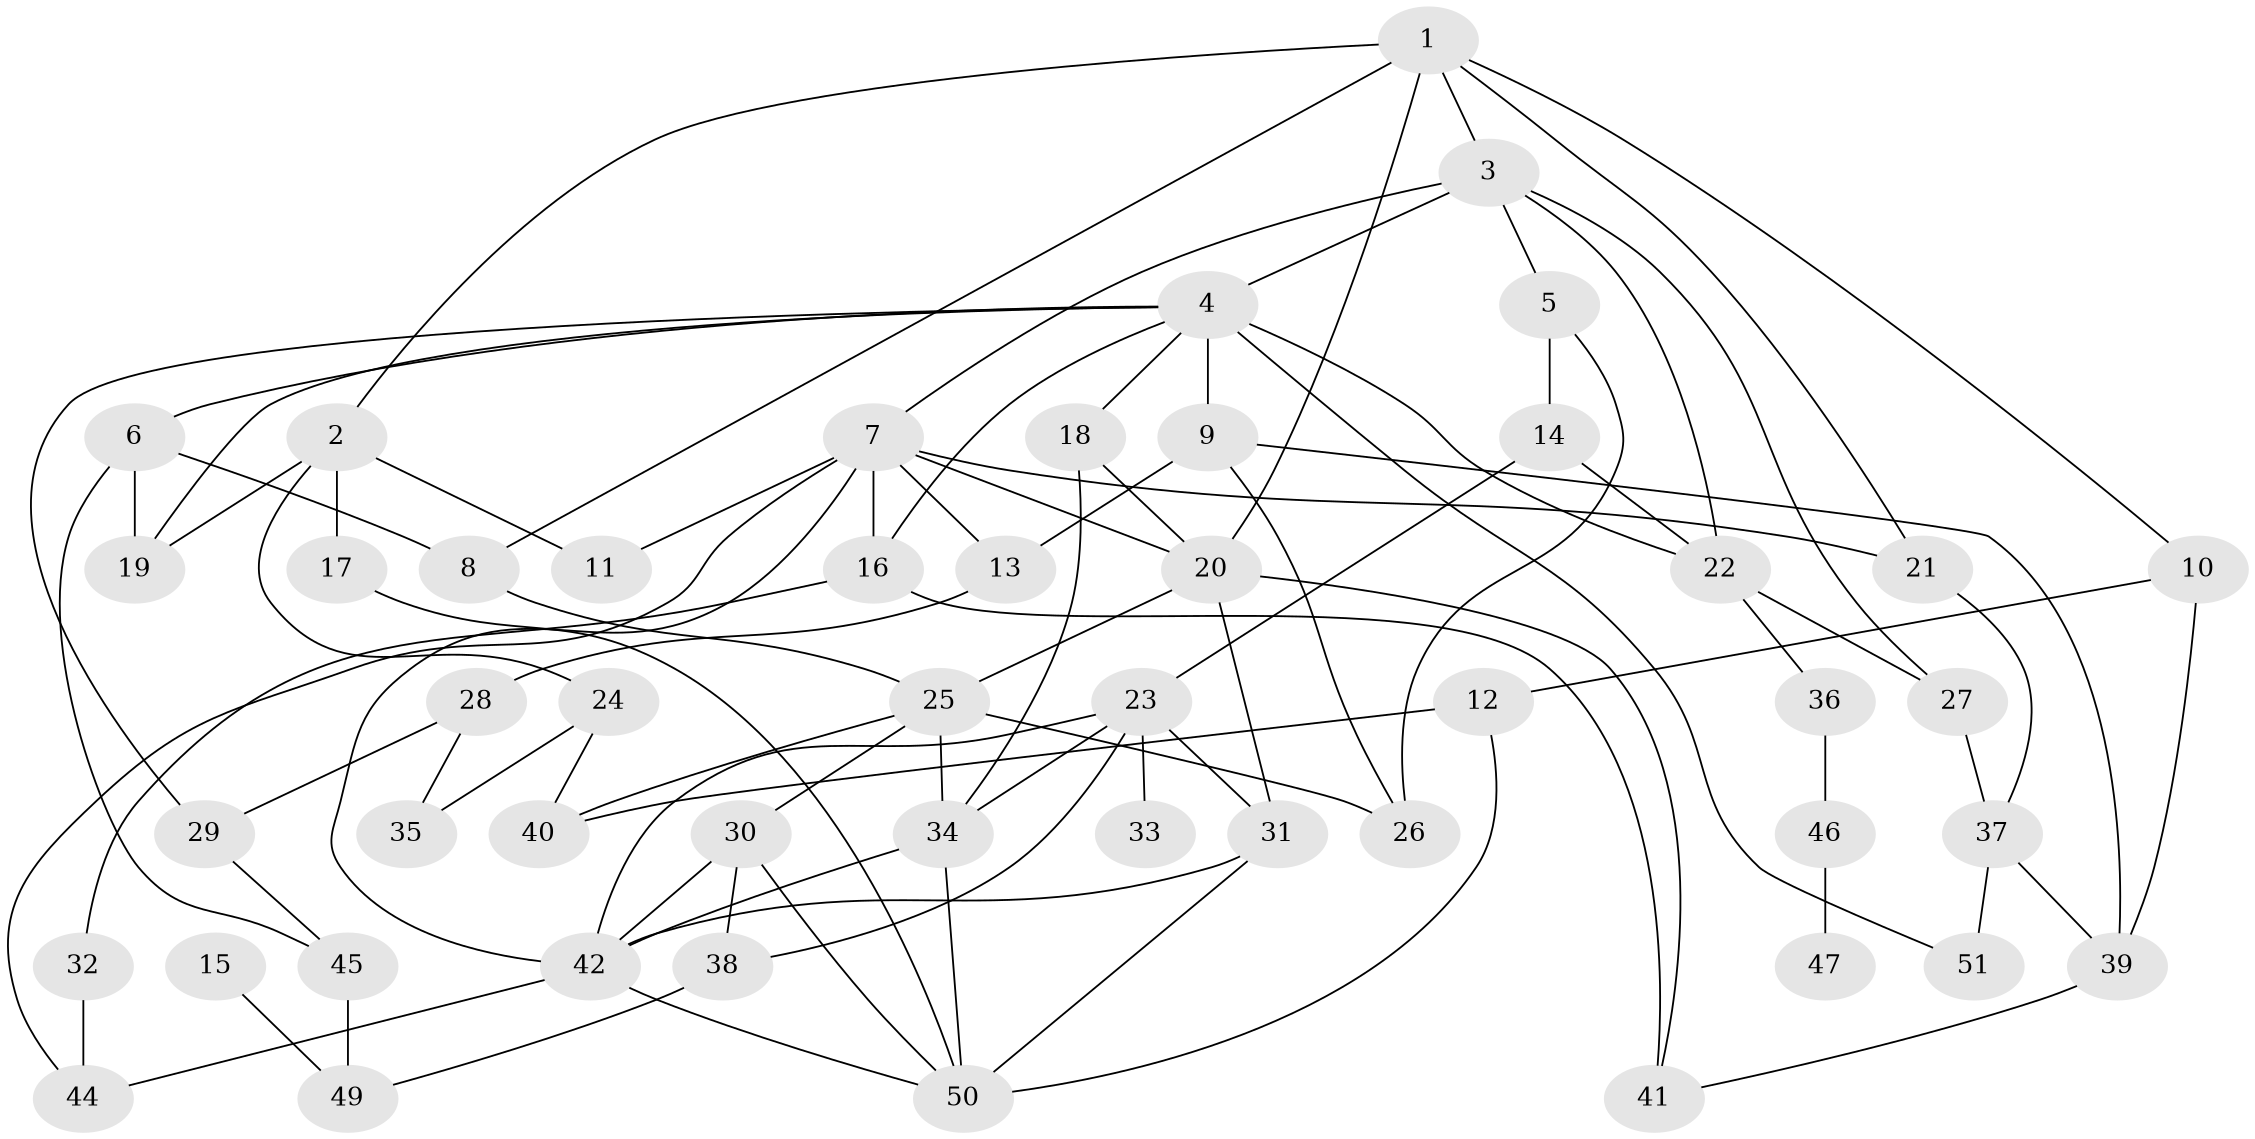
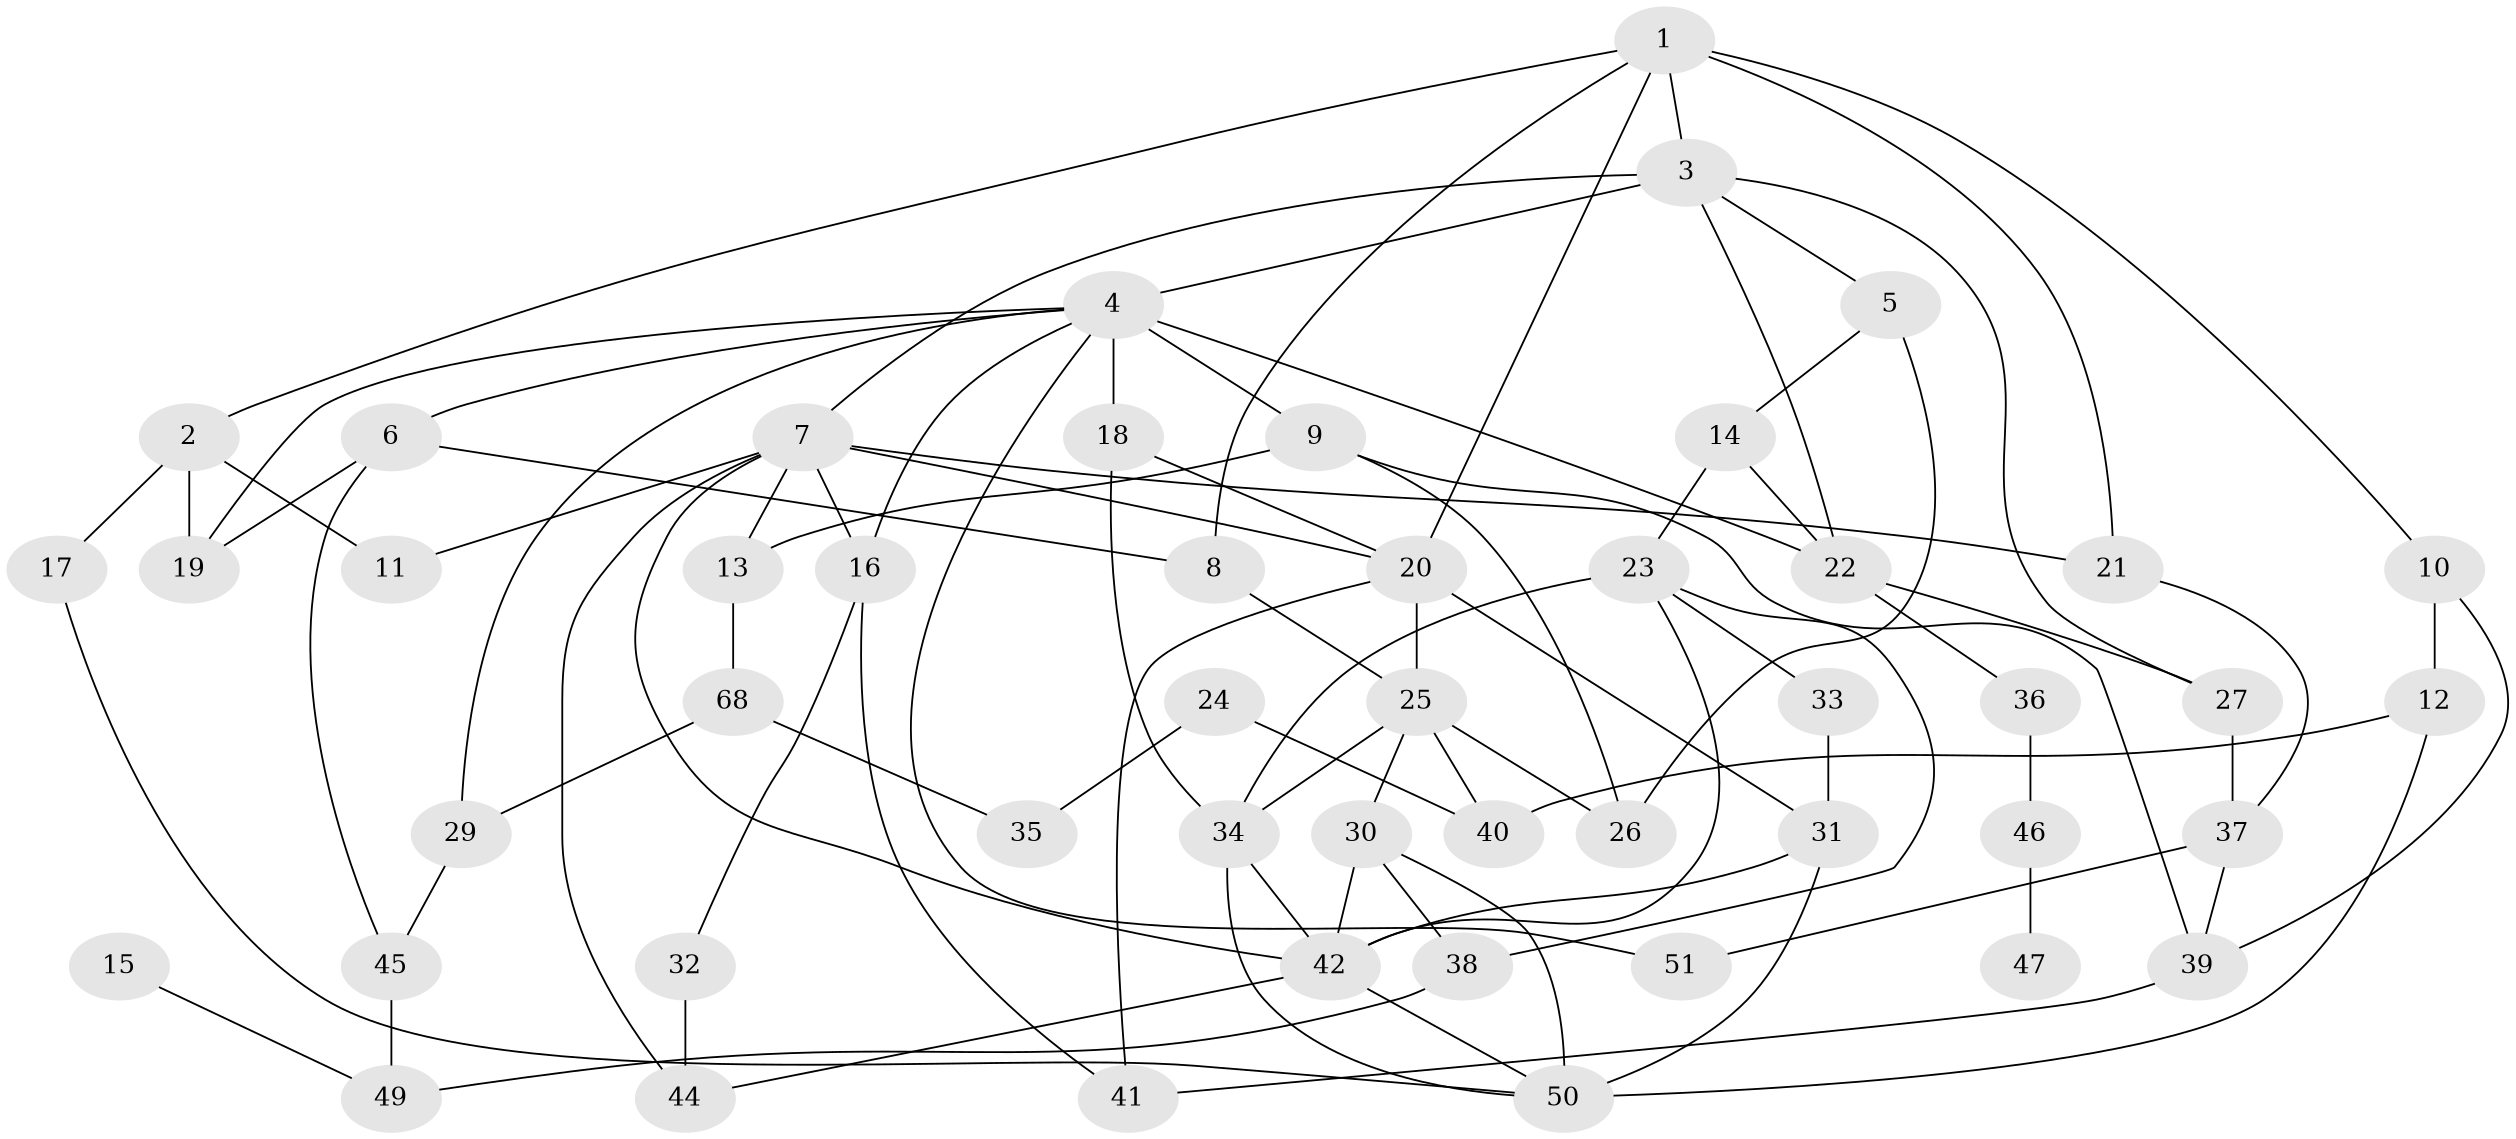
(326, 647) -> none
(477, 702) -> (733, 702)
(1224, 782) -> (1828, 770)
